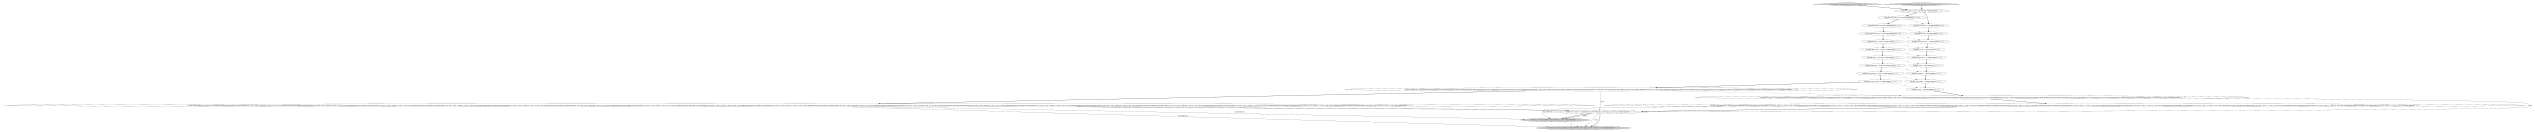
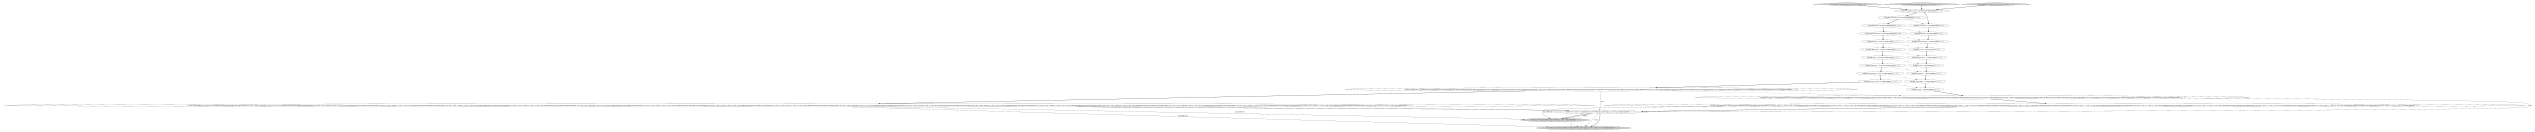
none -> (1996, 4)
